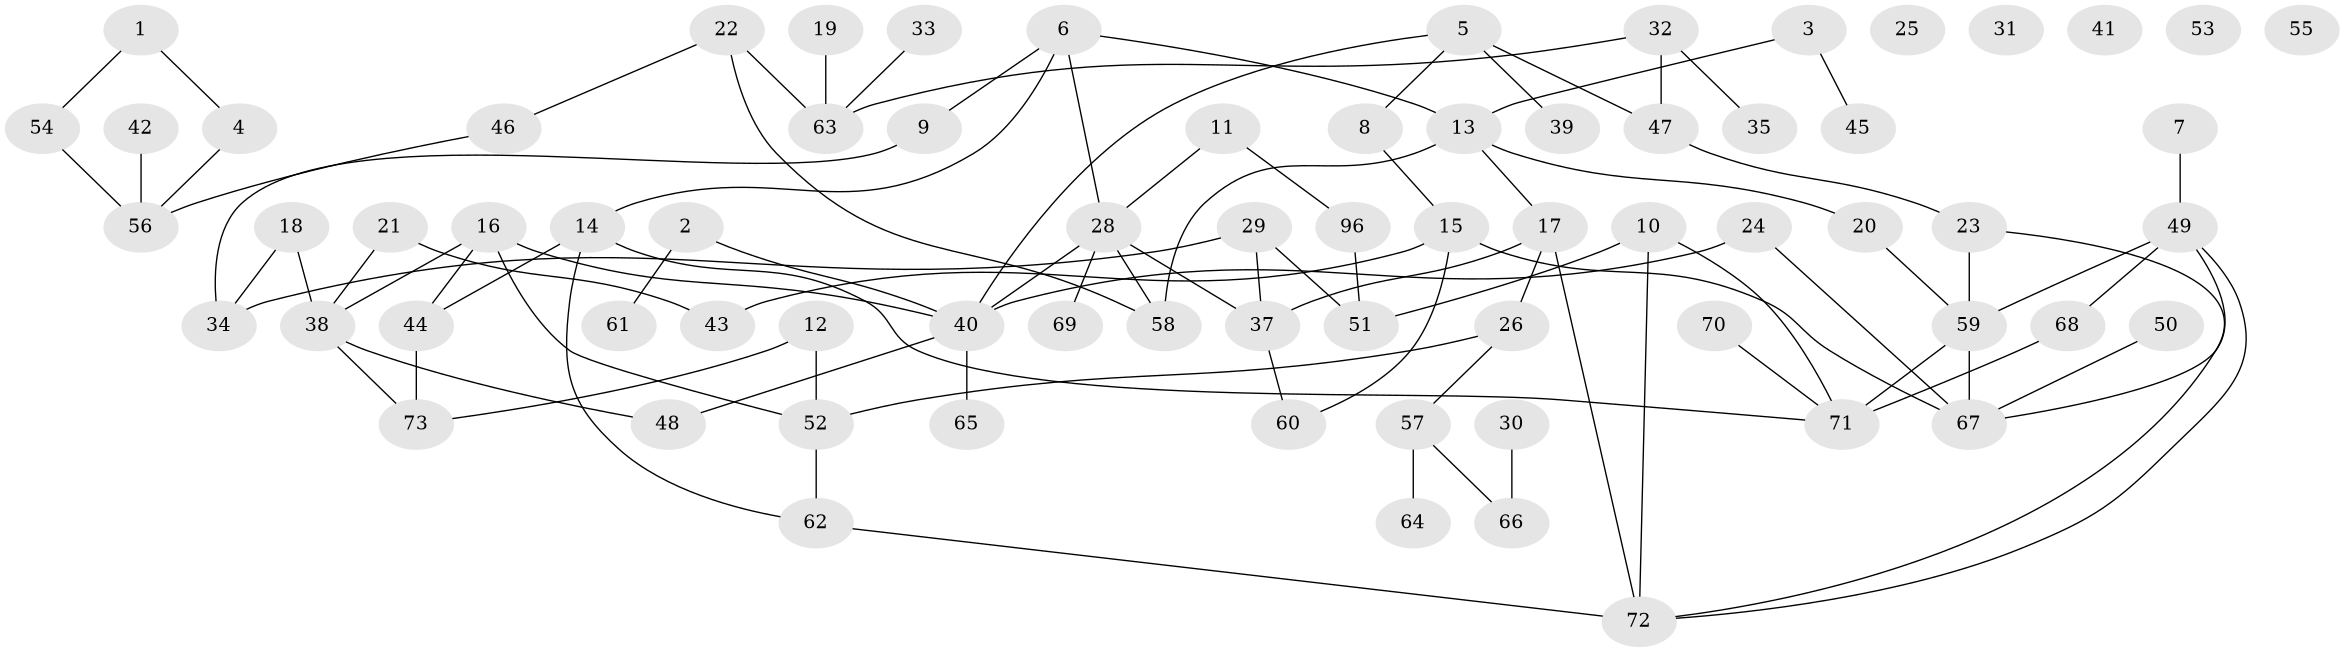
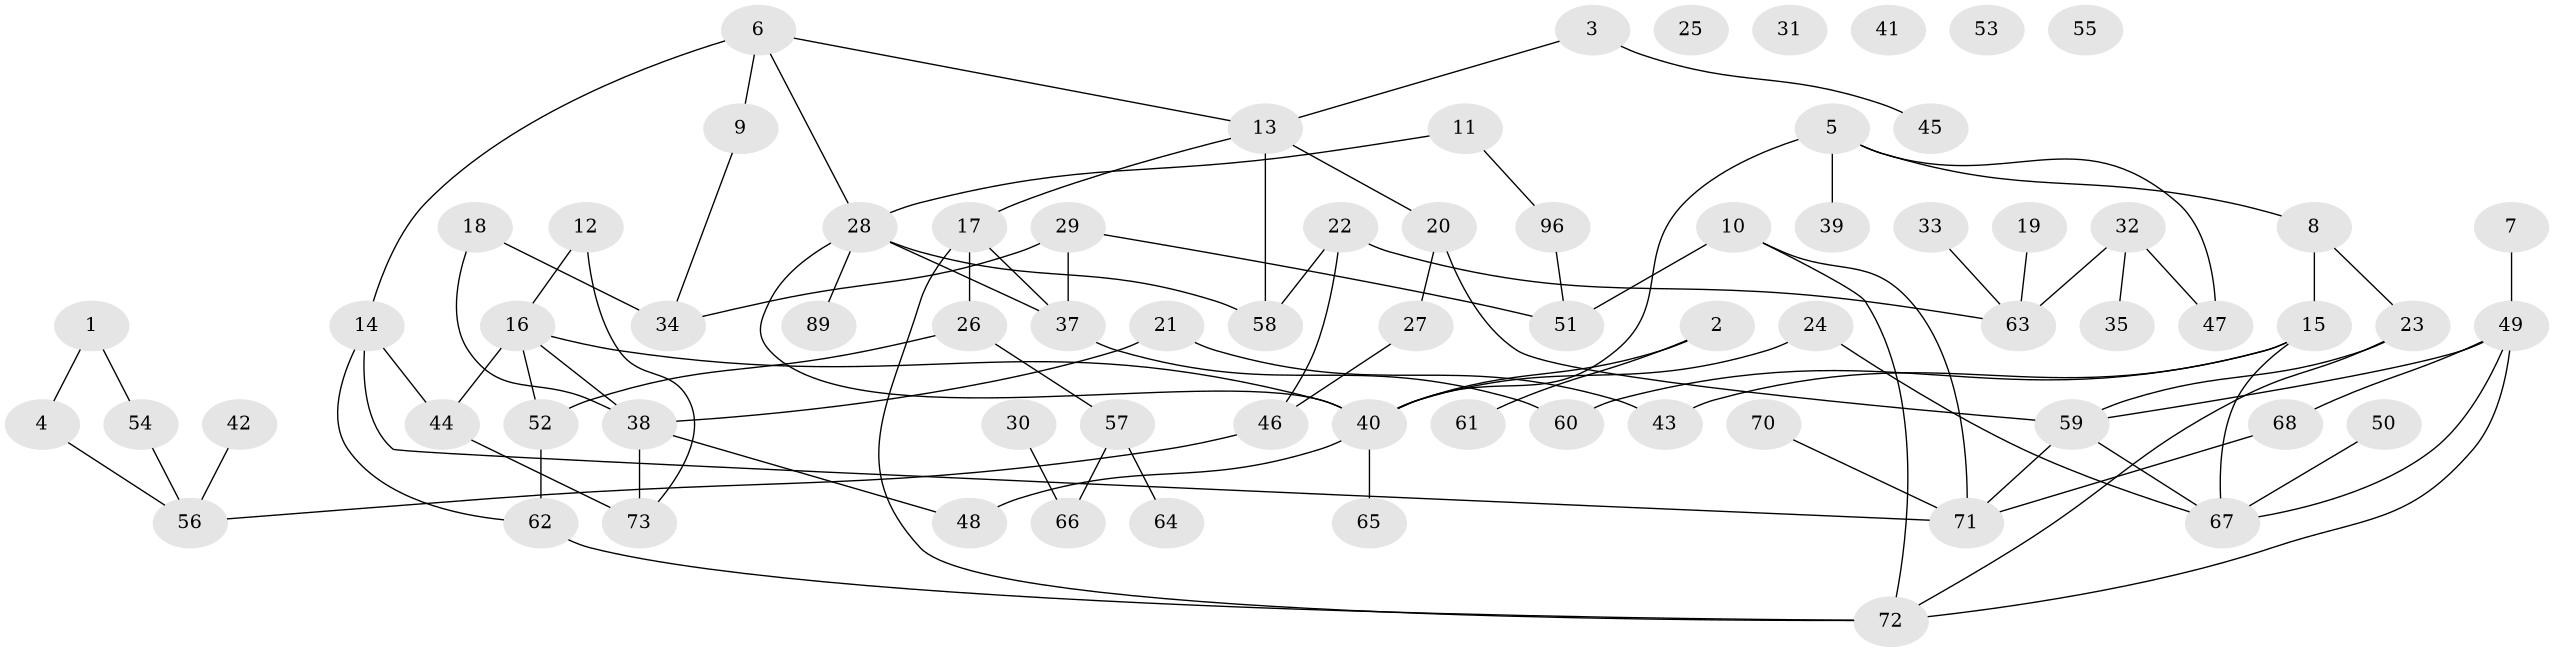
(1814, 179) -> (2364, 276)
(1065, 326) -> (819, 326)
none -> (1416, 326)
(816, 367) -> (552, 277)
